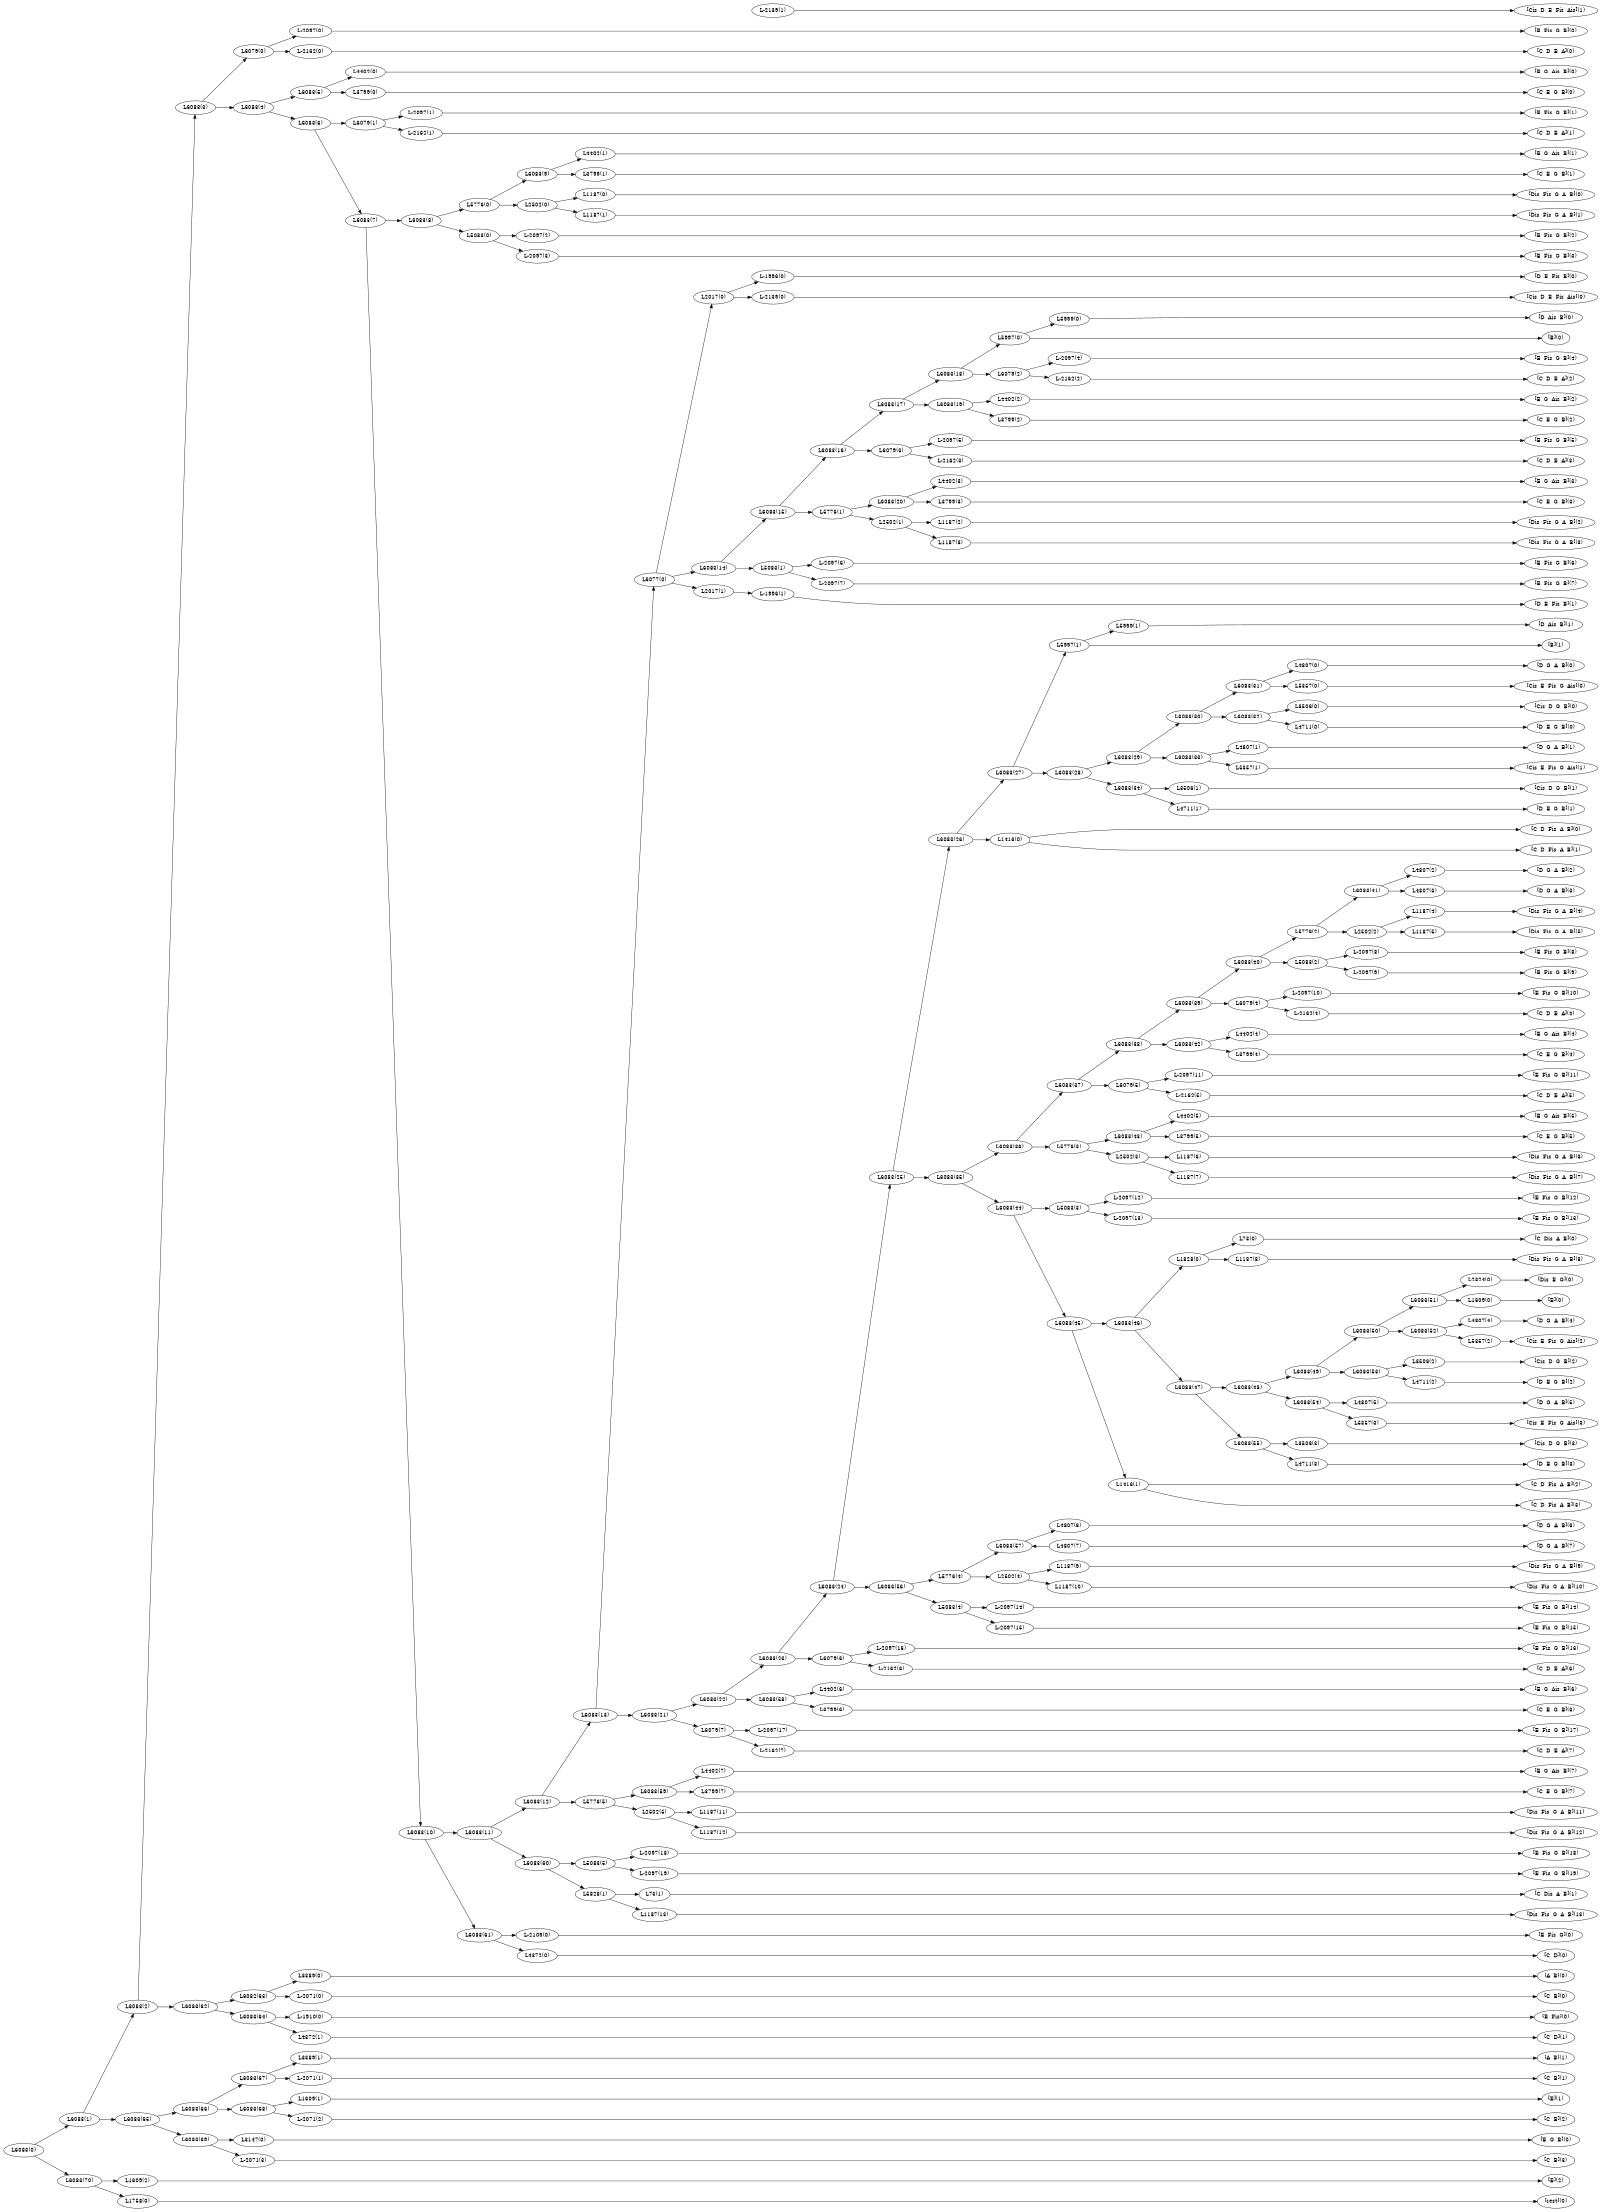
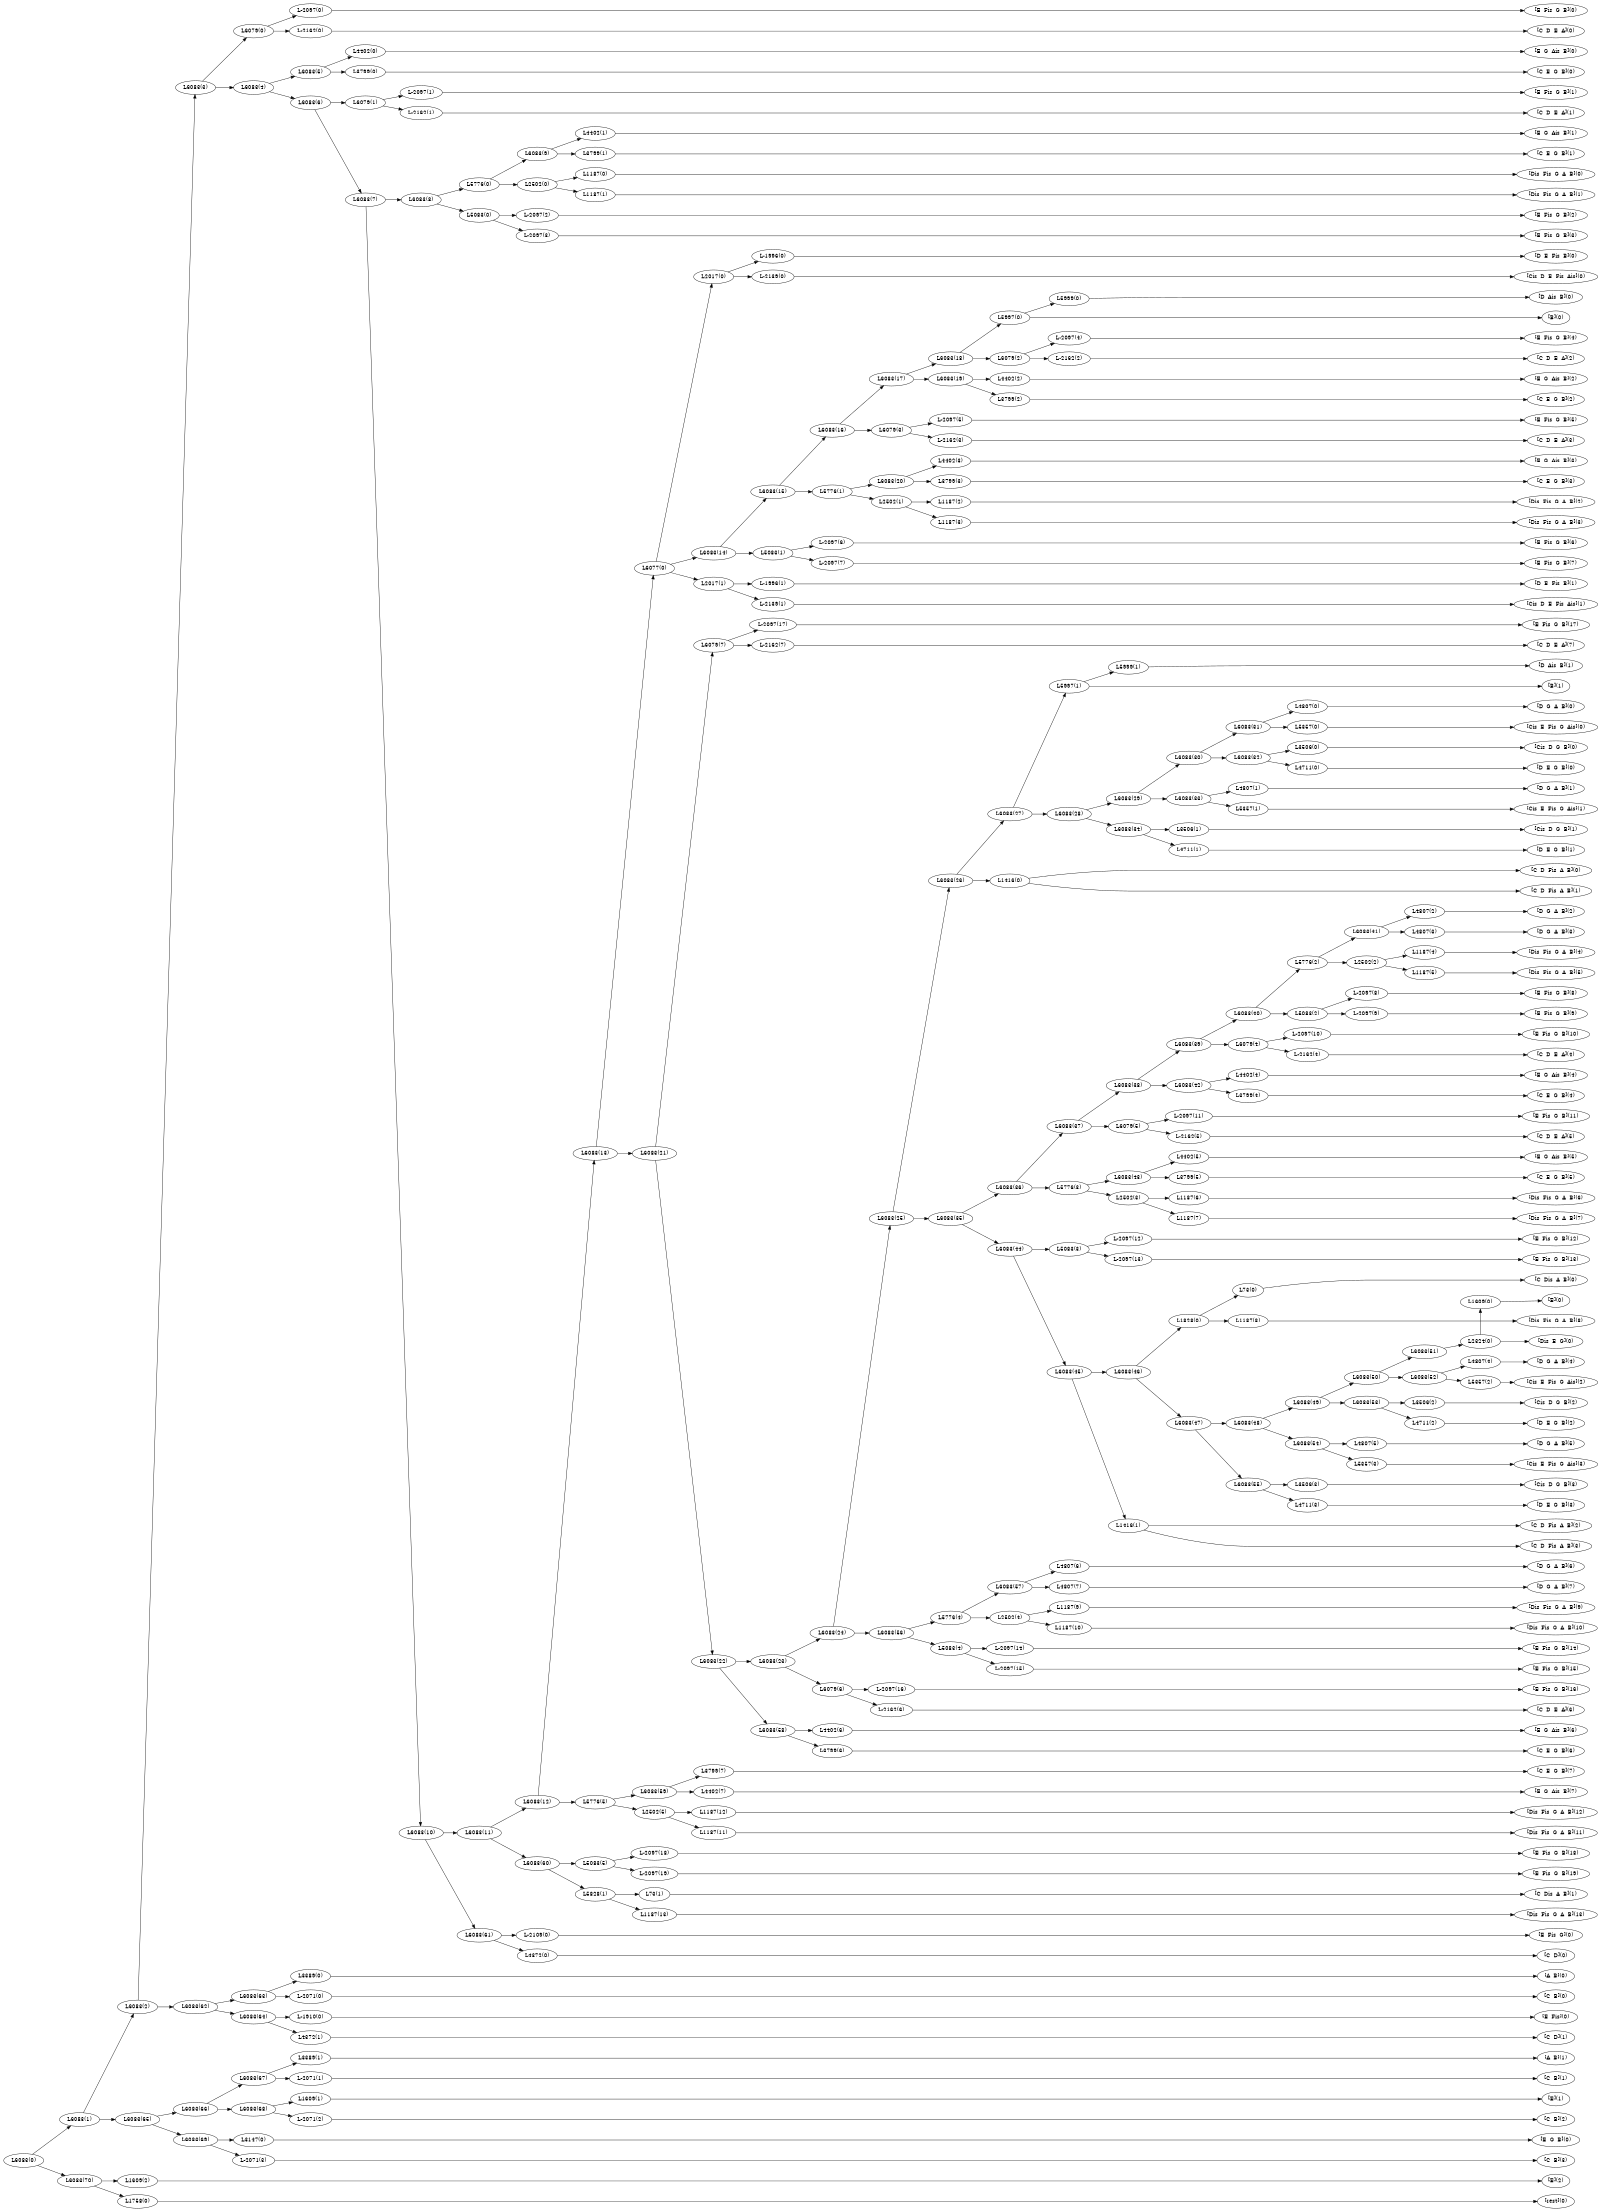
none -> (741, 593)
(1452, 1301) -> (1480, 1324)
(1043, 1546) -> (1039, 1587)
(254, 1997) -> (254, 1997)
